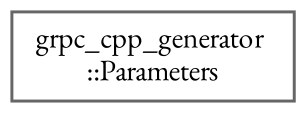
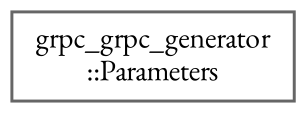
(153, 56) -> (153, 56)
